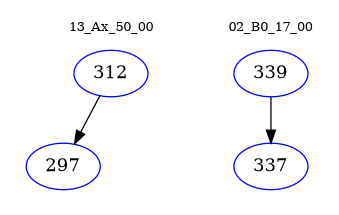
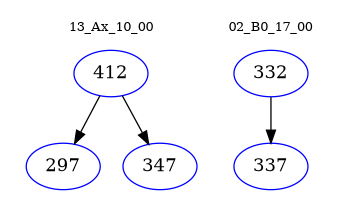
(112, 28) -> (112, 28)
(111, 74) -> (111, 74)
(271, 74) -> (271, 74)
none -> (160, 166)
